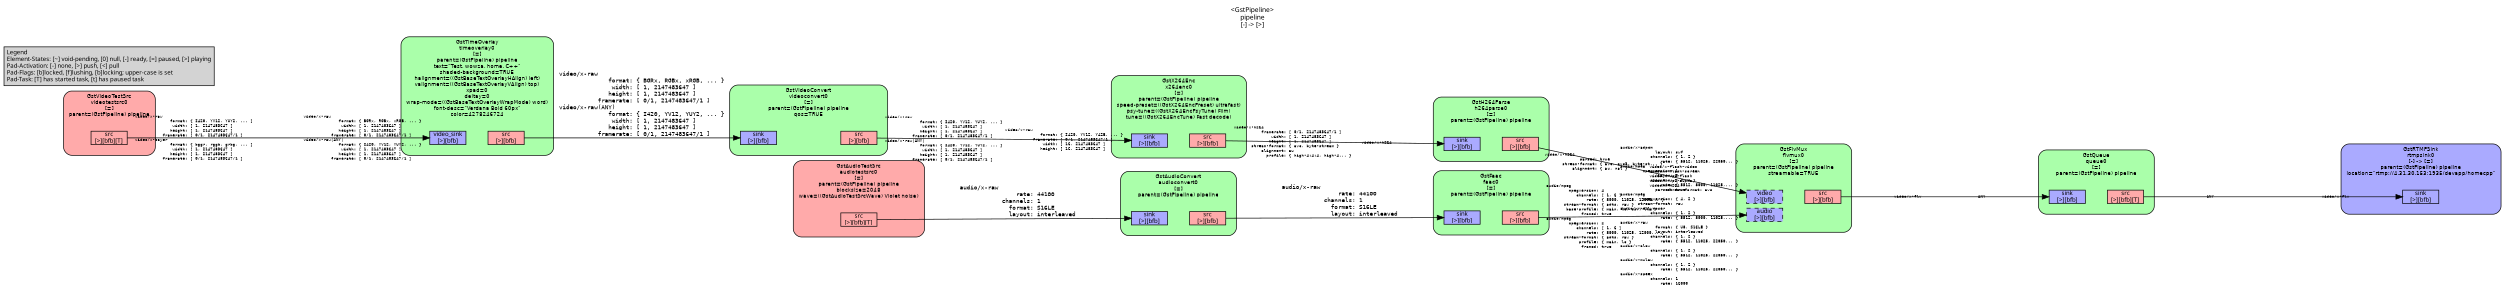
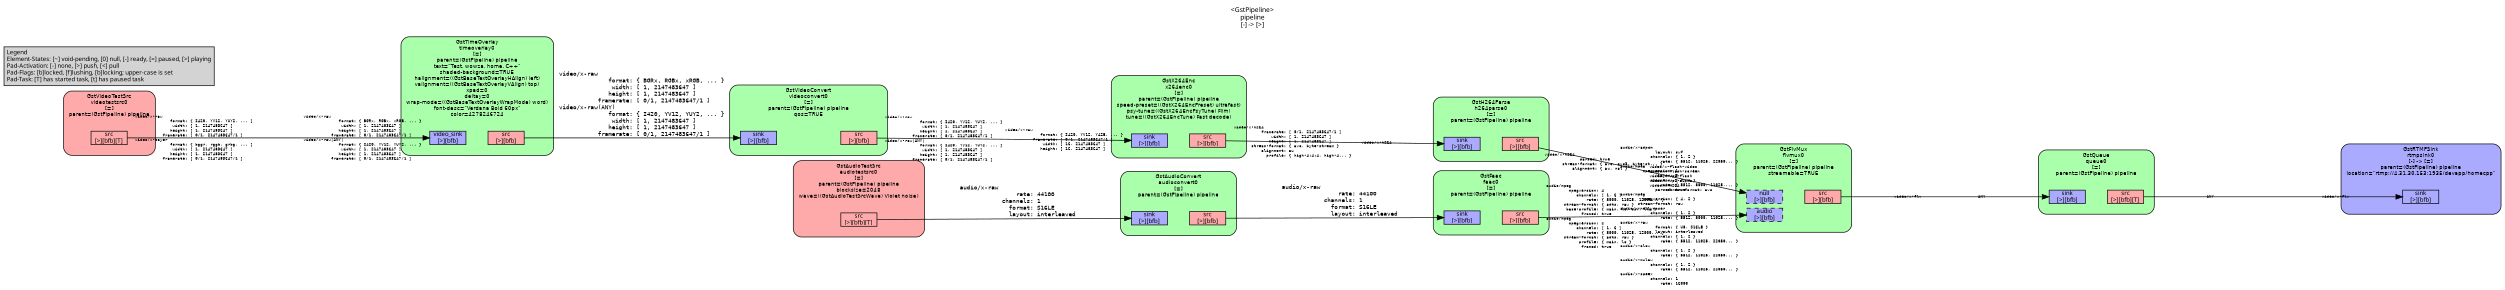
(1765, 197) -> (1765, 197)
